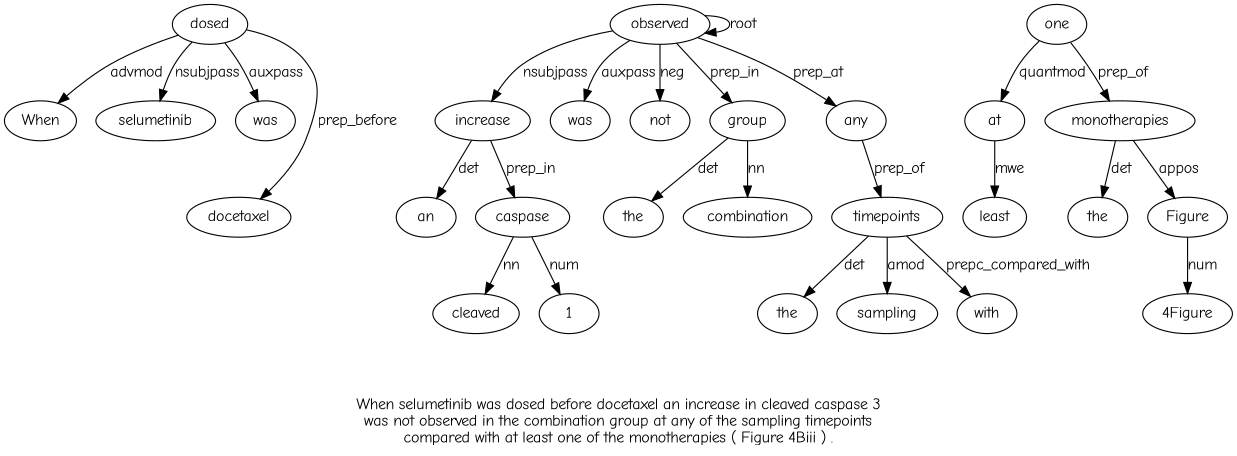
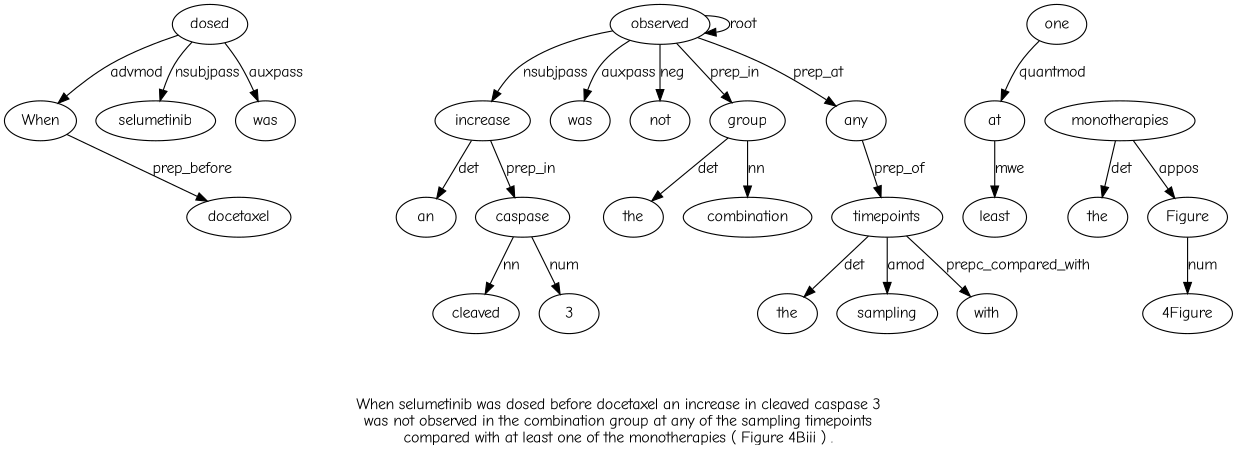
(1088, 66) -> none
(317, 98) -> (132, 165)
(569, 314) -> (569, 314)
